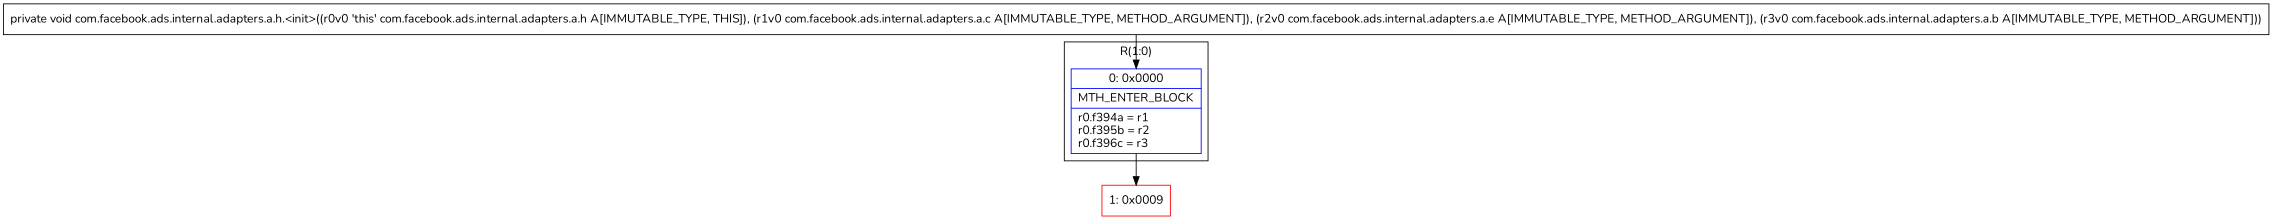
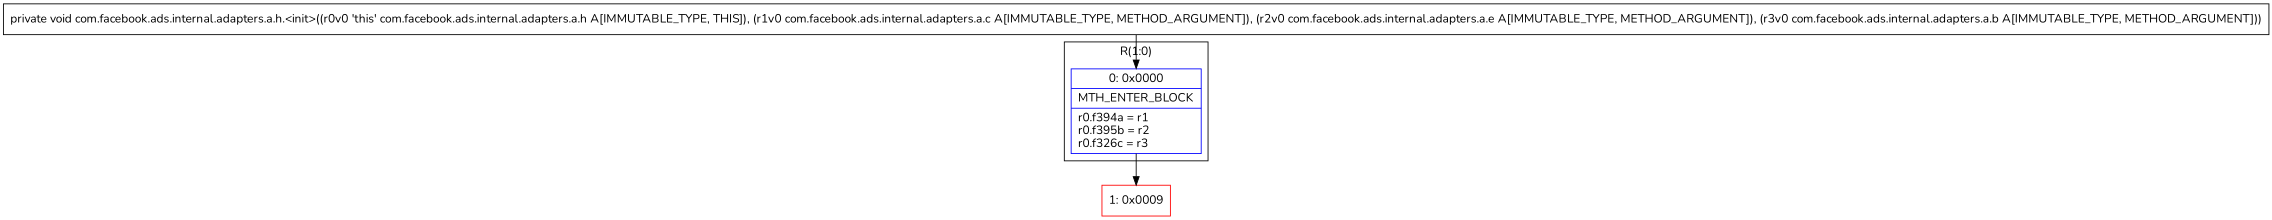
(1113, 143) -> (1113, 143)
